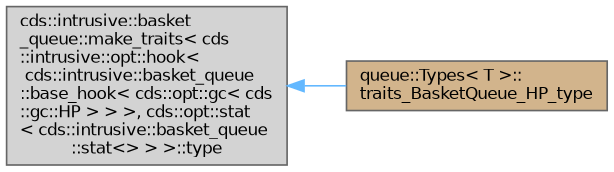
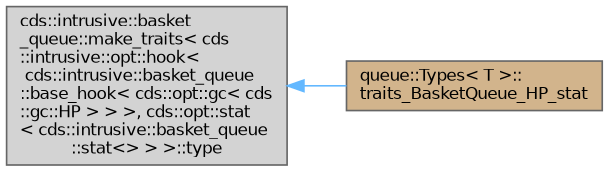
(477, 86) -> (474, 86)
